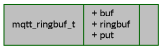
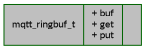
(112, 24) -> (103, 24)
